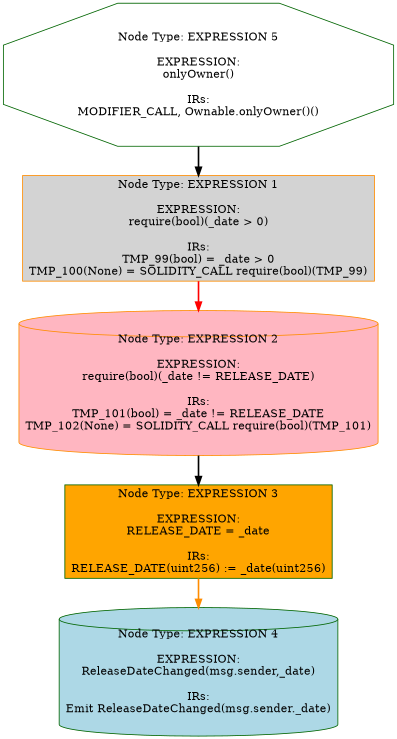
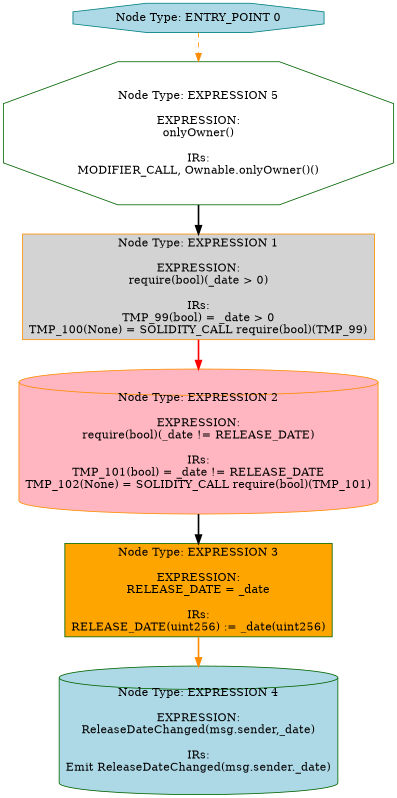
none -> (199, 18)
